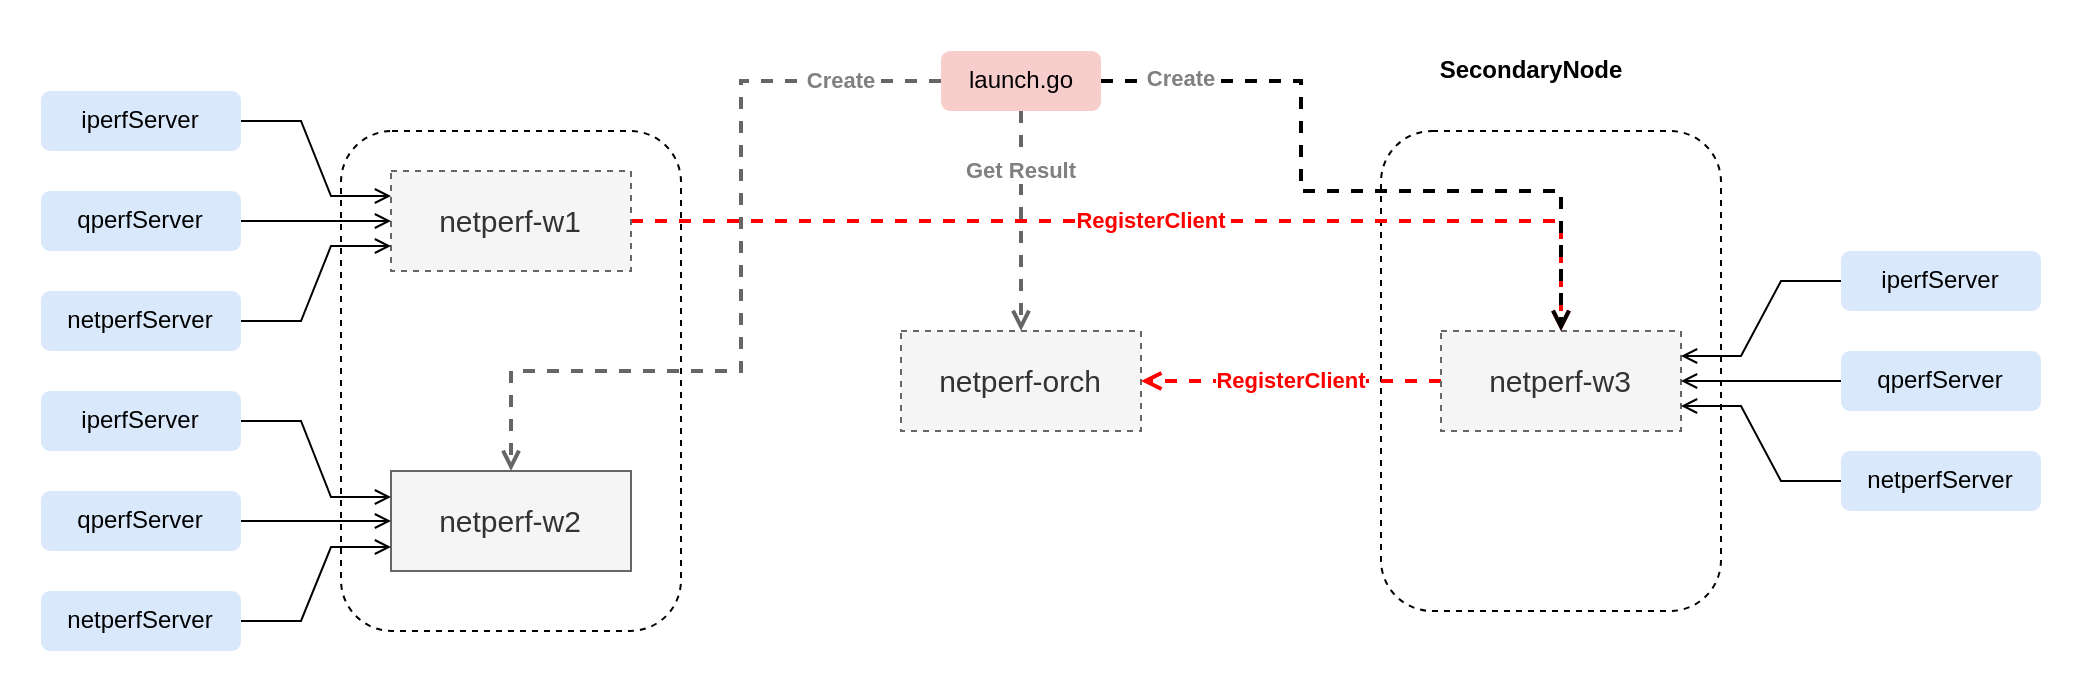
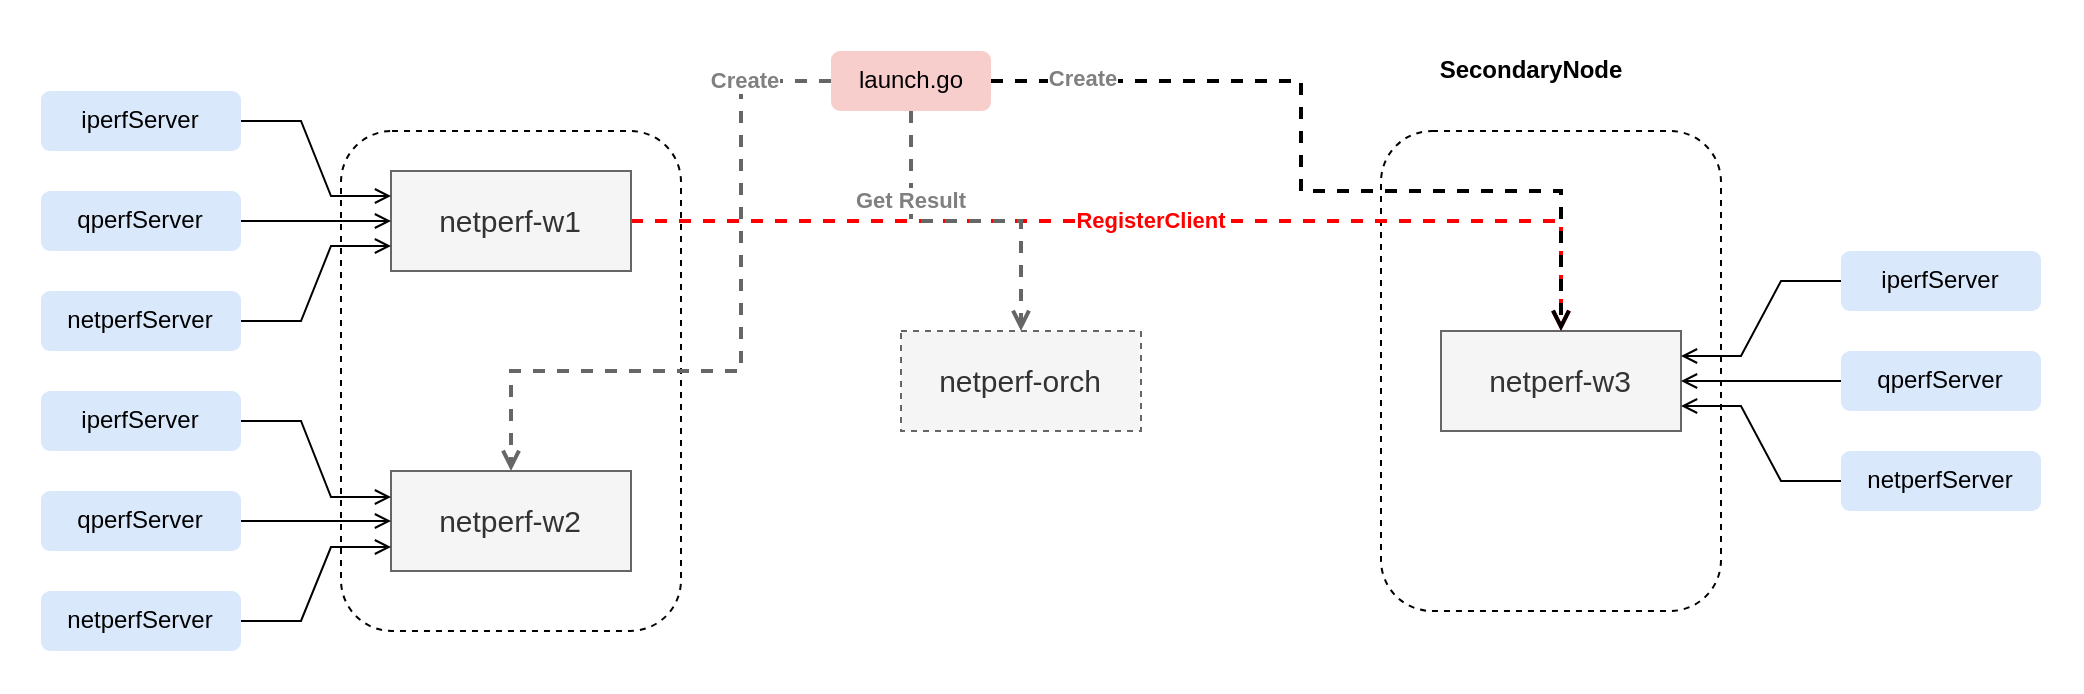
(1021, 81) -> (911, 81)
(511, 221) -> (511, 221)
(1291, 381) -> none
(1561, 381) -> (1561, 381)
